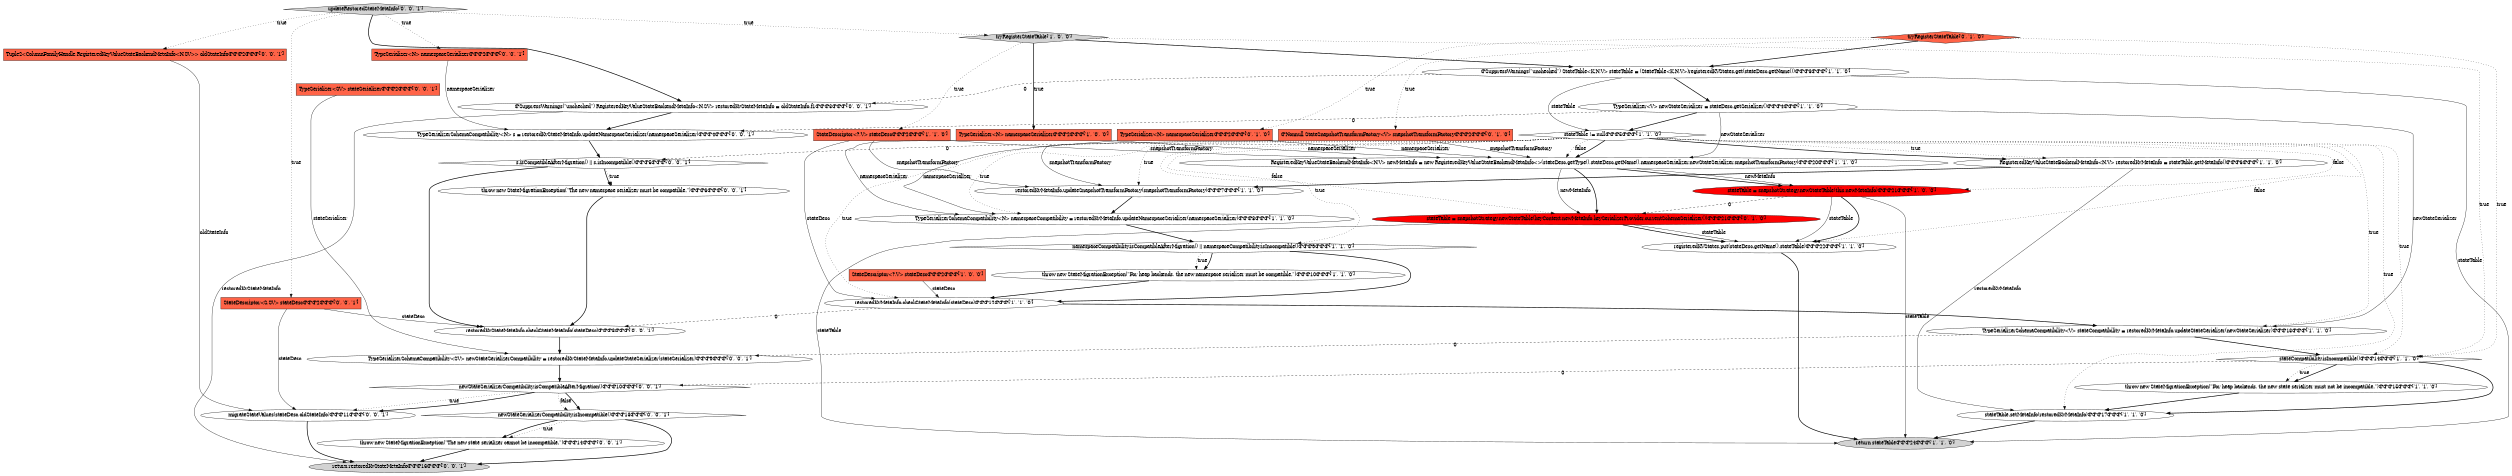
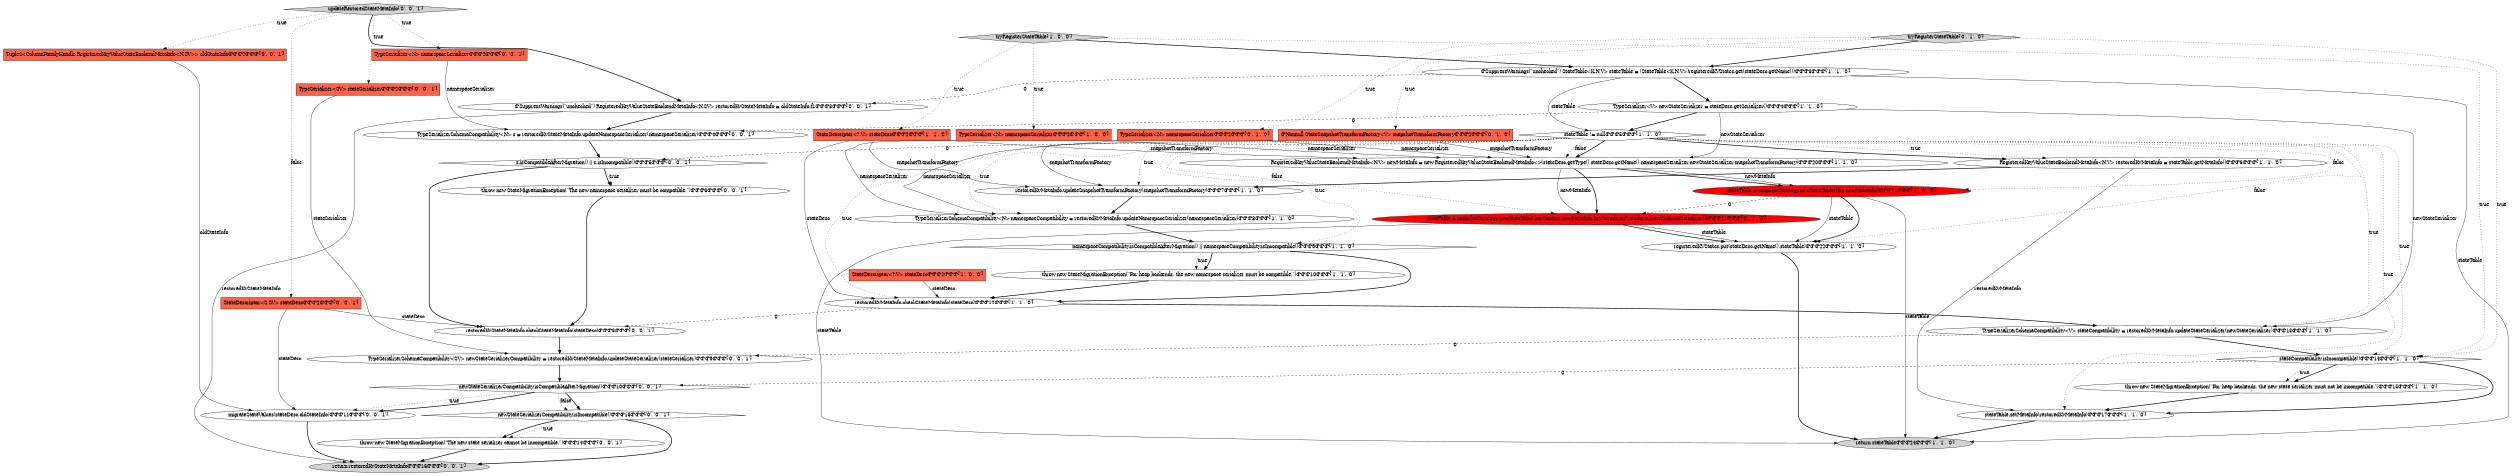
(706, 23) -> (372, 48)
(1946, 37) -> (1946, 37)
(1034, 87) -> (1034, 87)
(296, 163) -> (296, 163)
